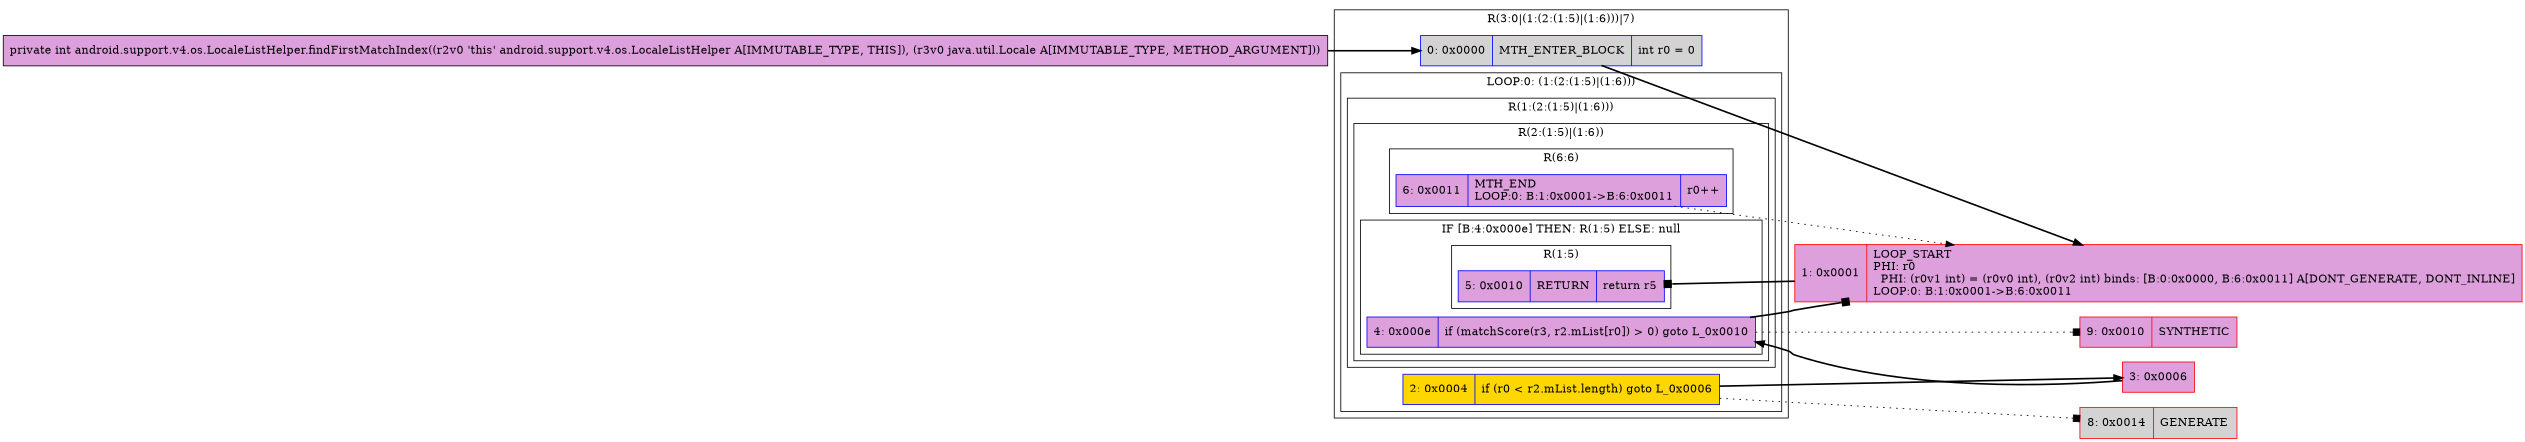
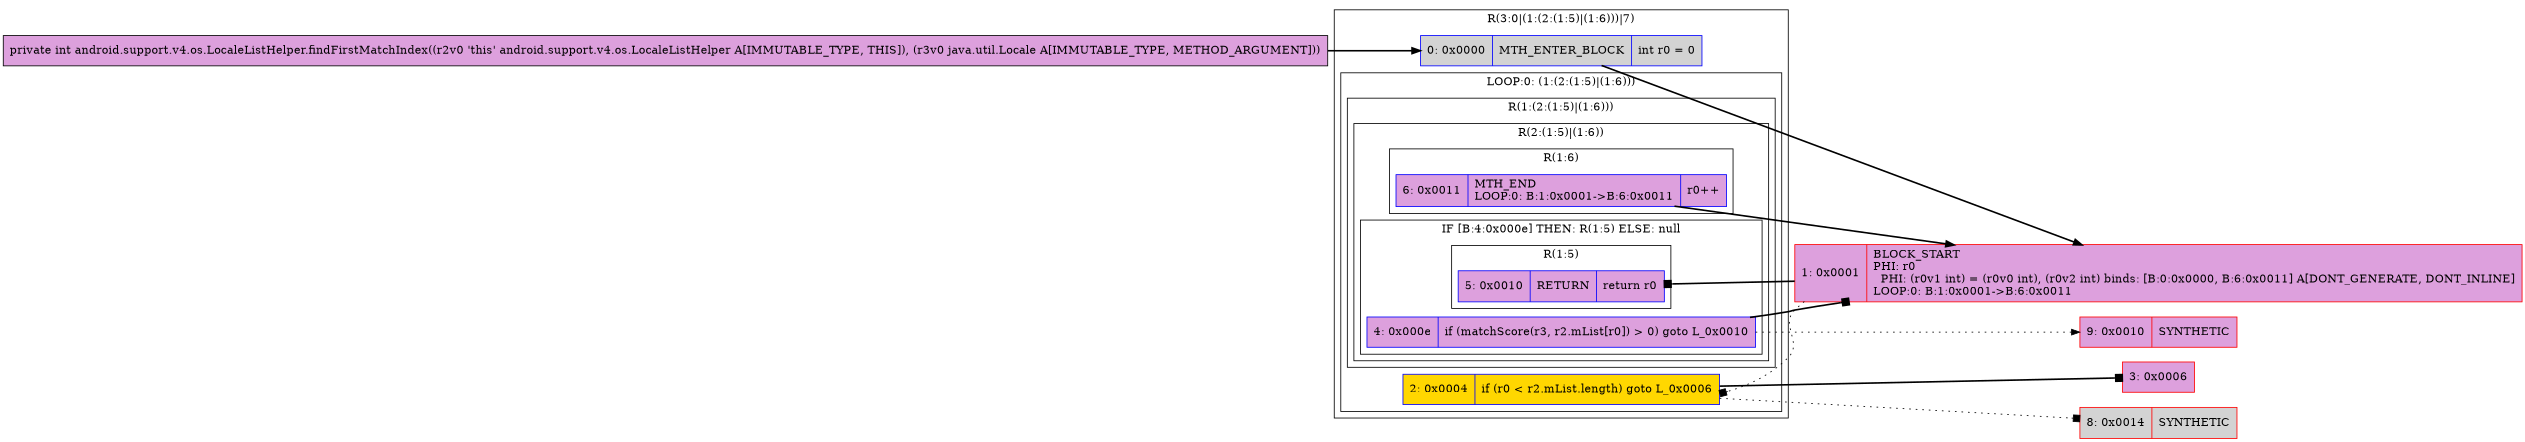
(1561, 158) -> (1561, 158)
(1810, 225) -> (1810, 225)
(1913, 254) -> (1917, 254)
(1630, 286) -> (1630, 286)
(1914, 332) -> (1914, 332)
none -> (1793, 345)
(1896, 377) -> none
(1897, 382) -> (1917, 382)
(2194, 423) -> (2194, 423)
